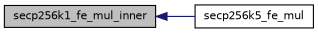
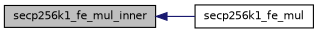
(254, 16) -> (254, 16)
